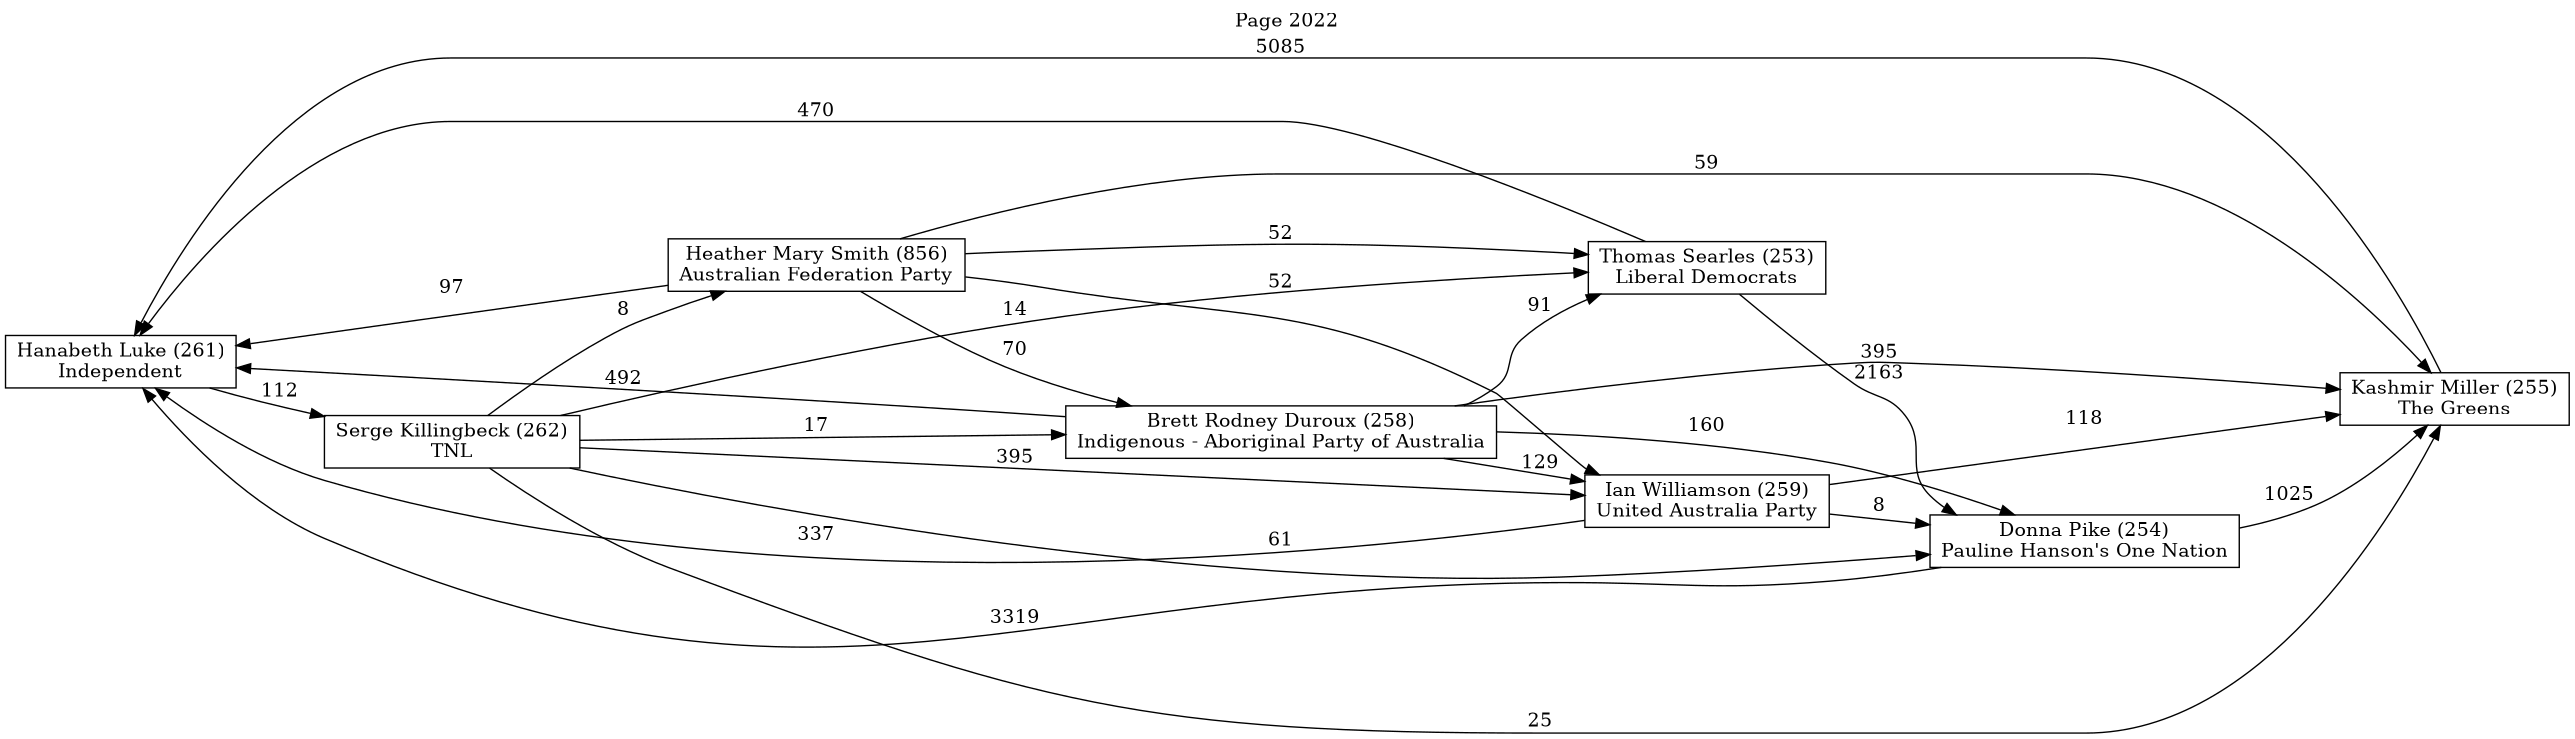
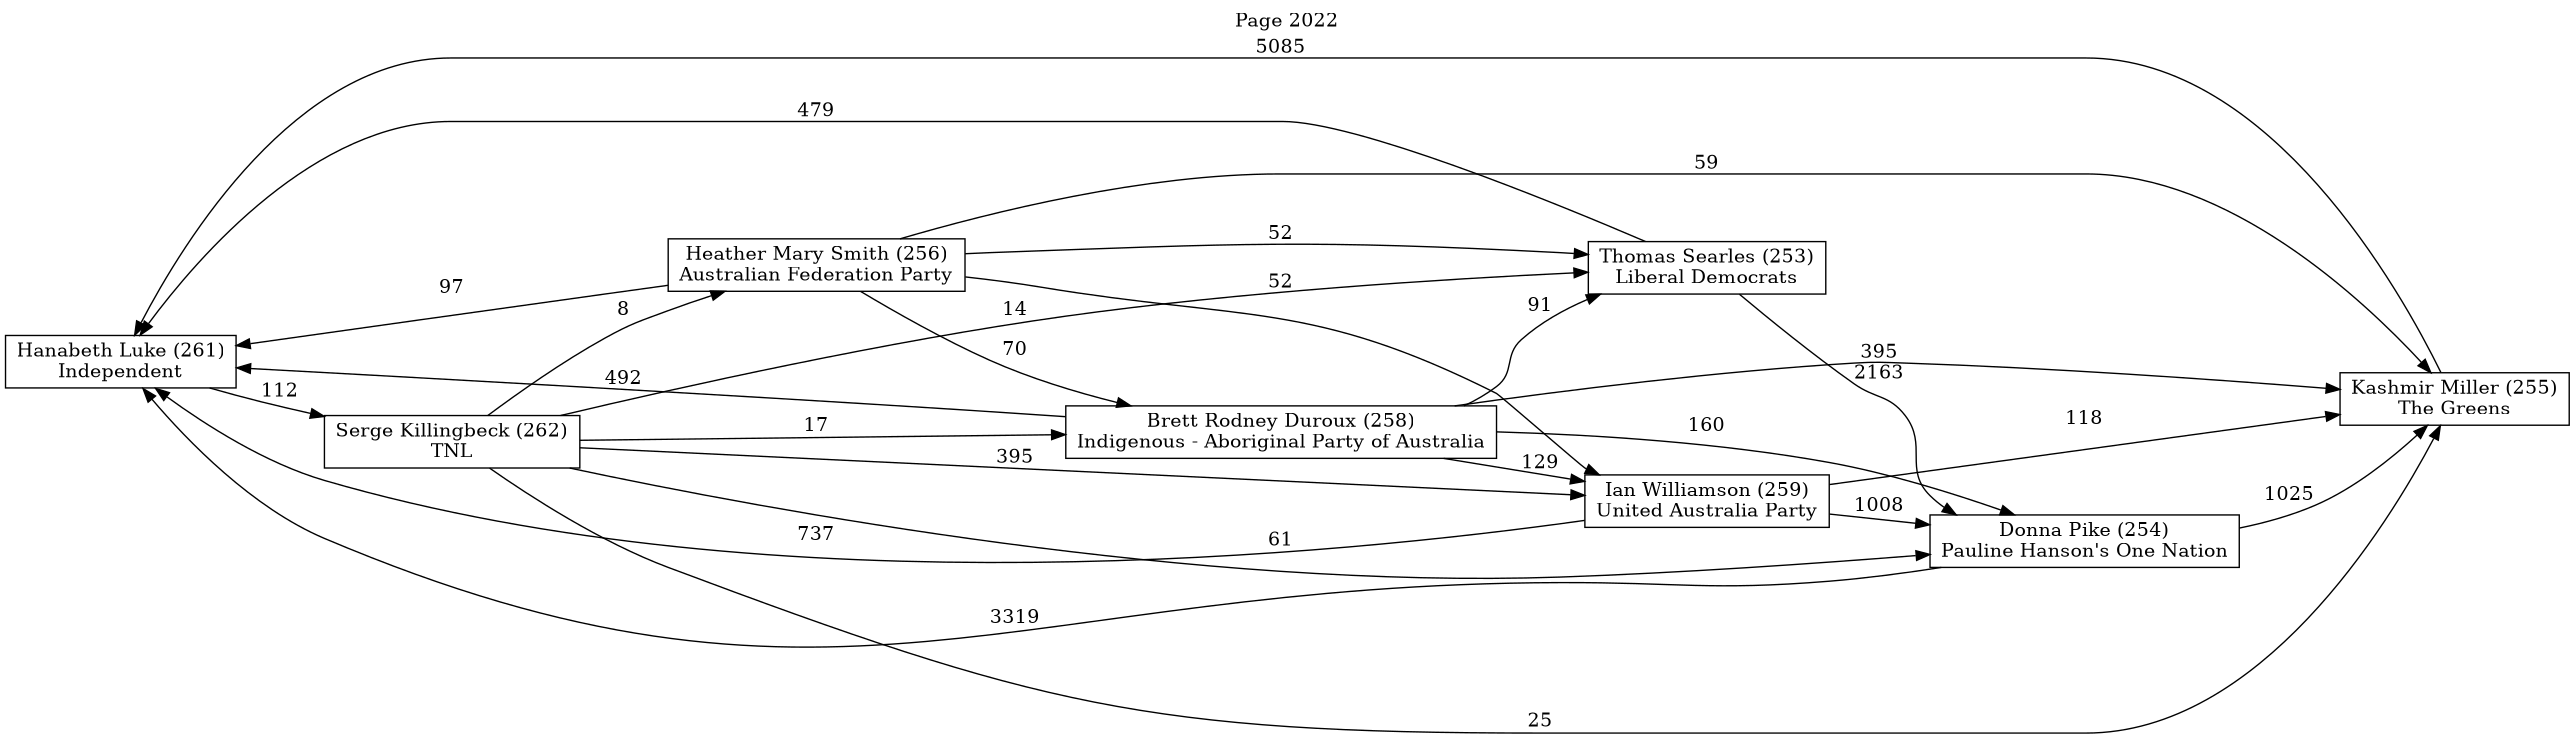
(817, 111) -> (817, 111)
(817, 265) -> (817, 265)
(1880, 506) -> (1880, 506)
(817, 535) -> (817, 535)
